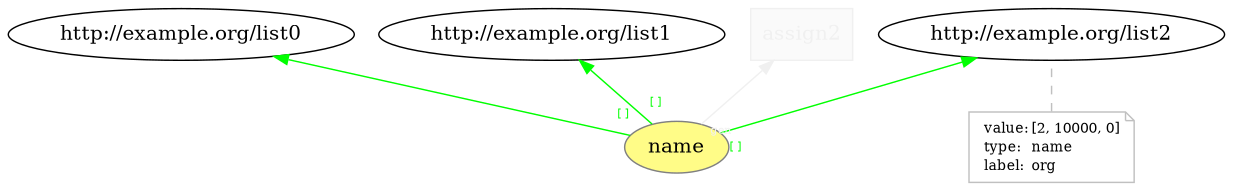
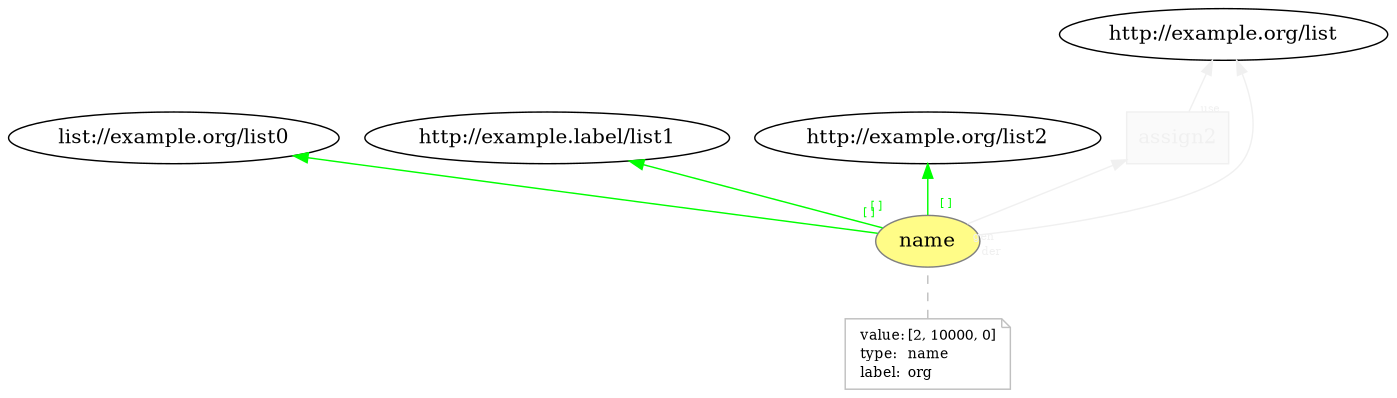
(181, 34) -> (174, 138)
(552, 34) -> (547, 138)
none -> (1224, 34)
(1052, 86) -> (928, 293)
